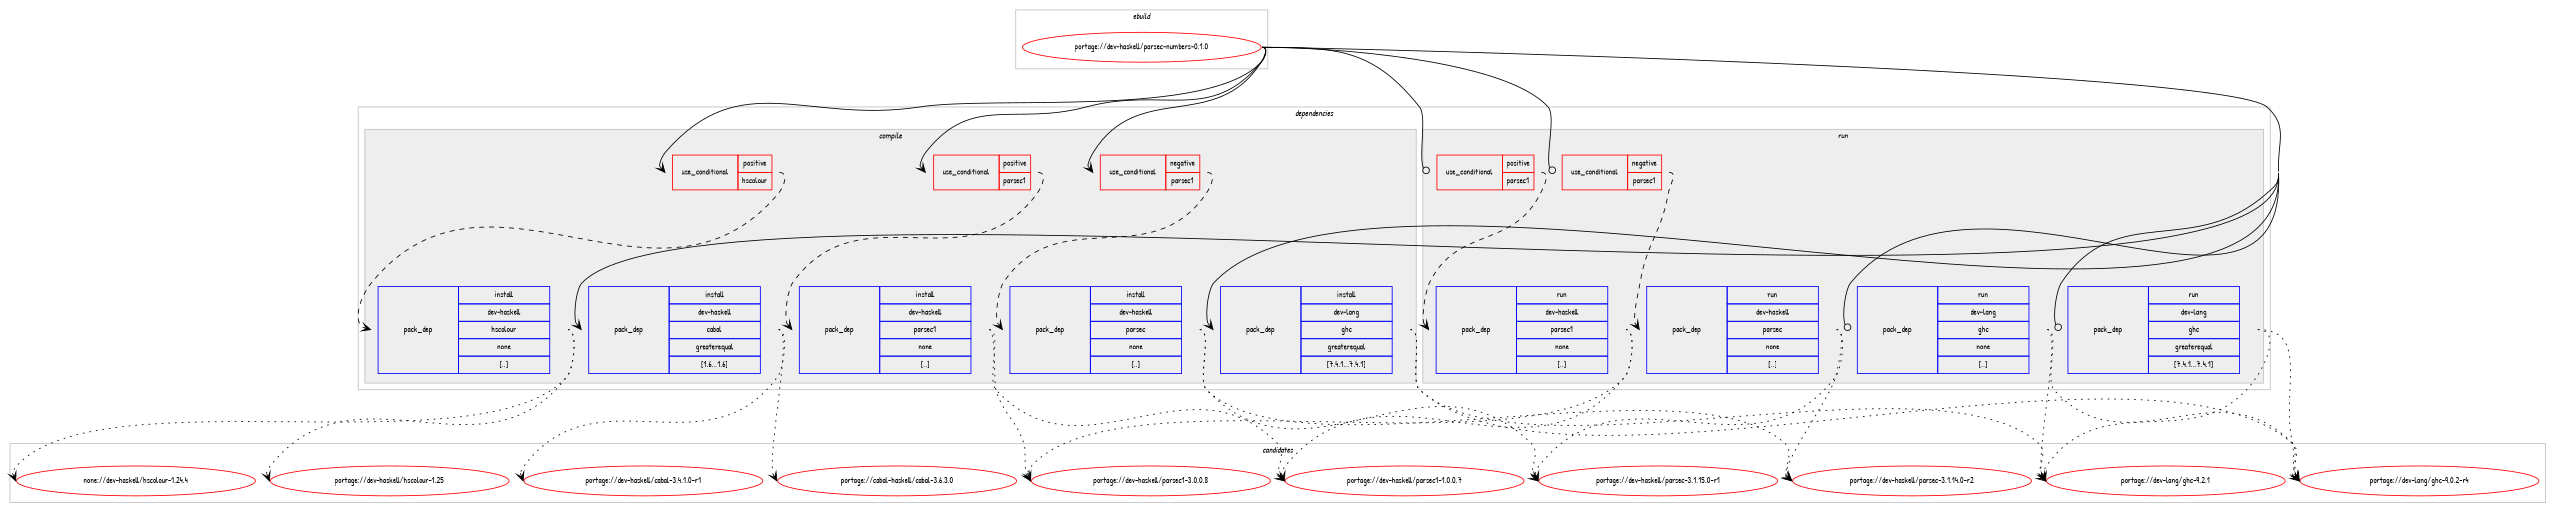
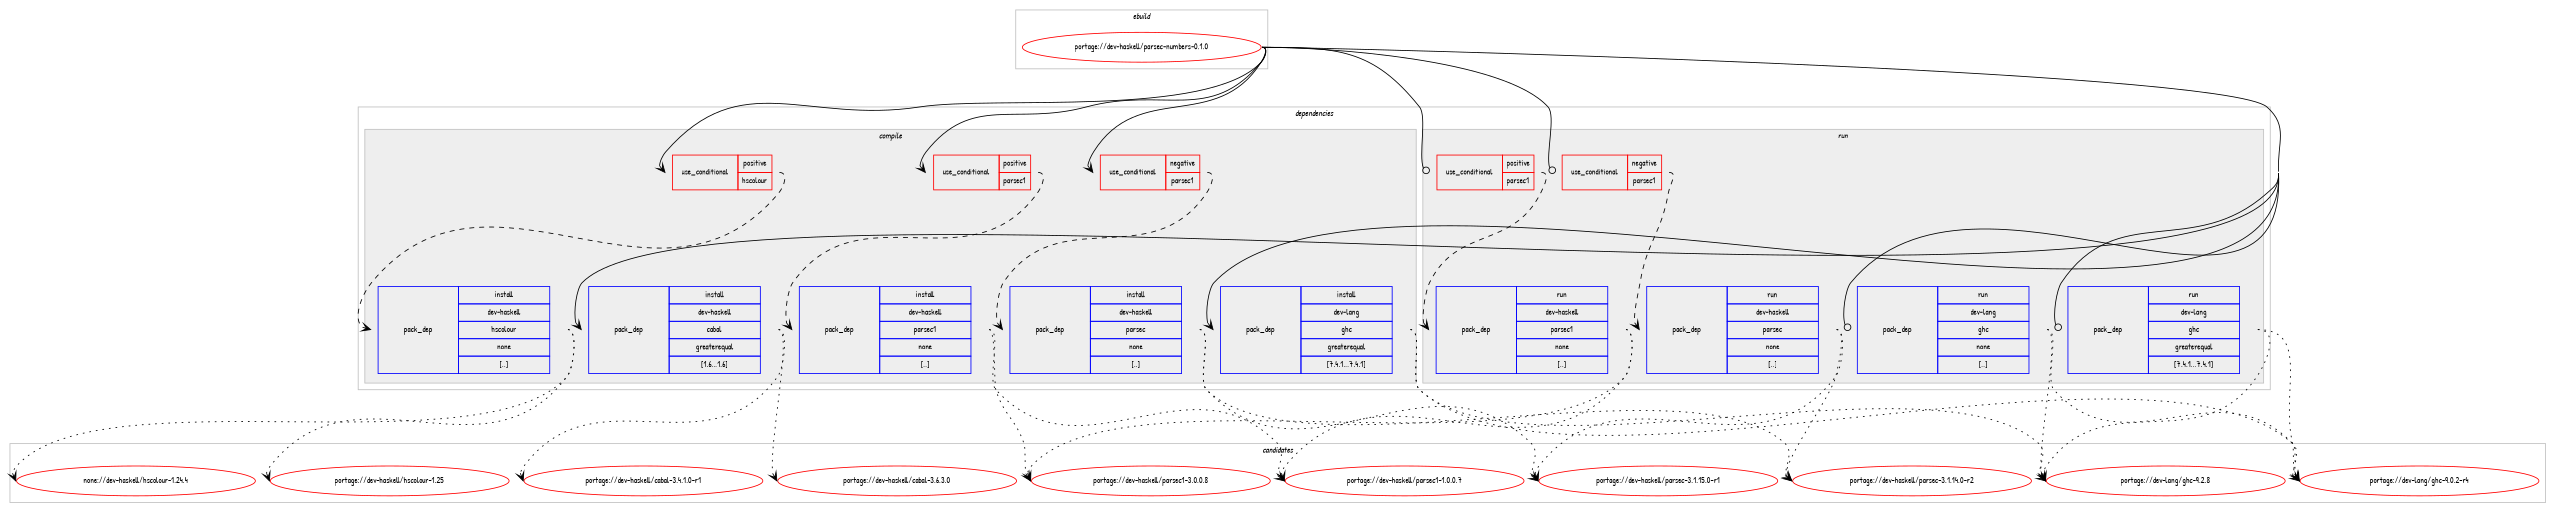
(897, 481) -> (897, 481)
(2166, 481) -> (2166, 481)
